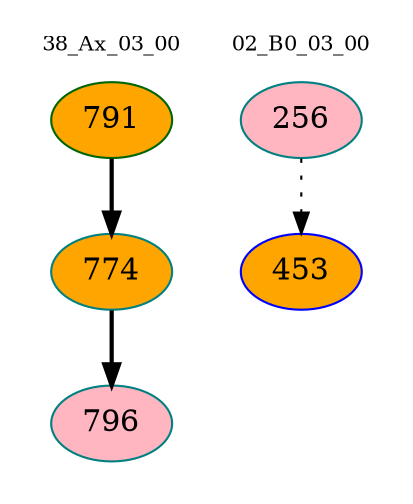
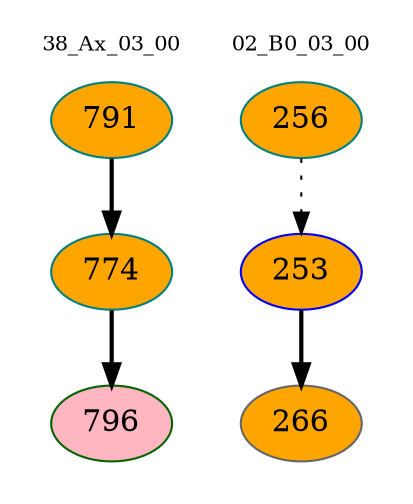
(112, 120) -> (112, 120)
(301, 120) -> (301, 120)
(301, 272) -> (301, 272)
(112, 423) -> (112, 423)
none -> (301, 423)
